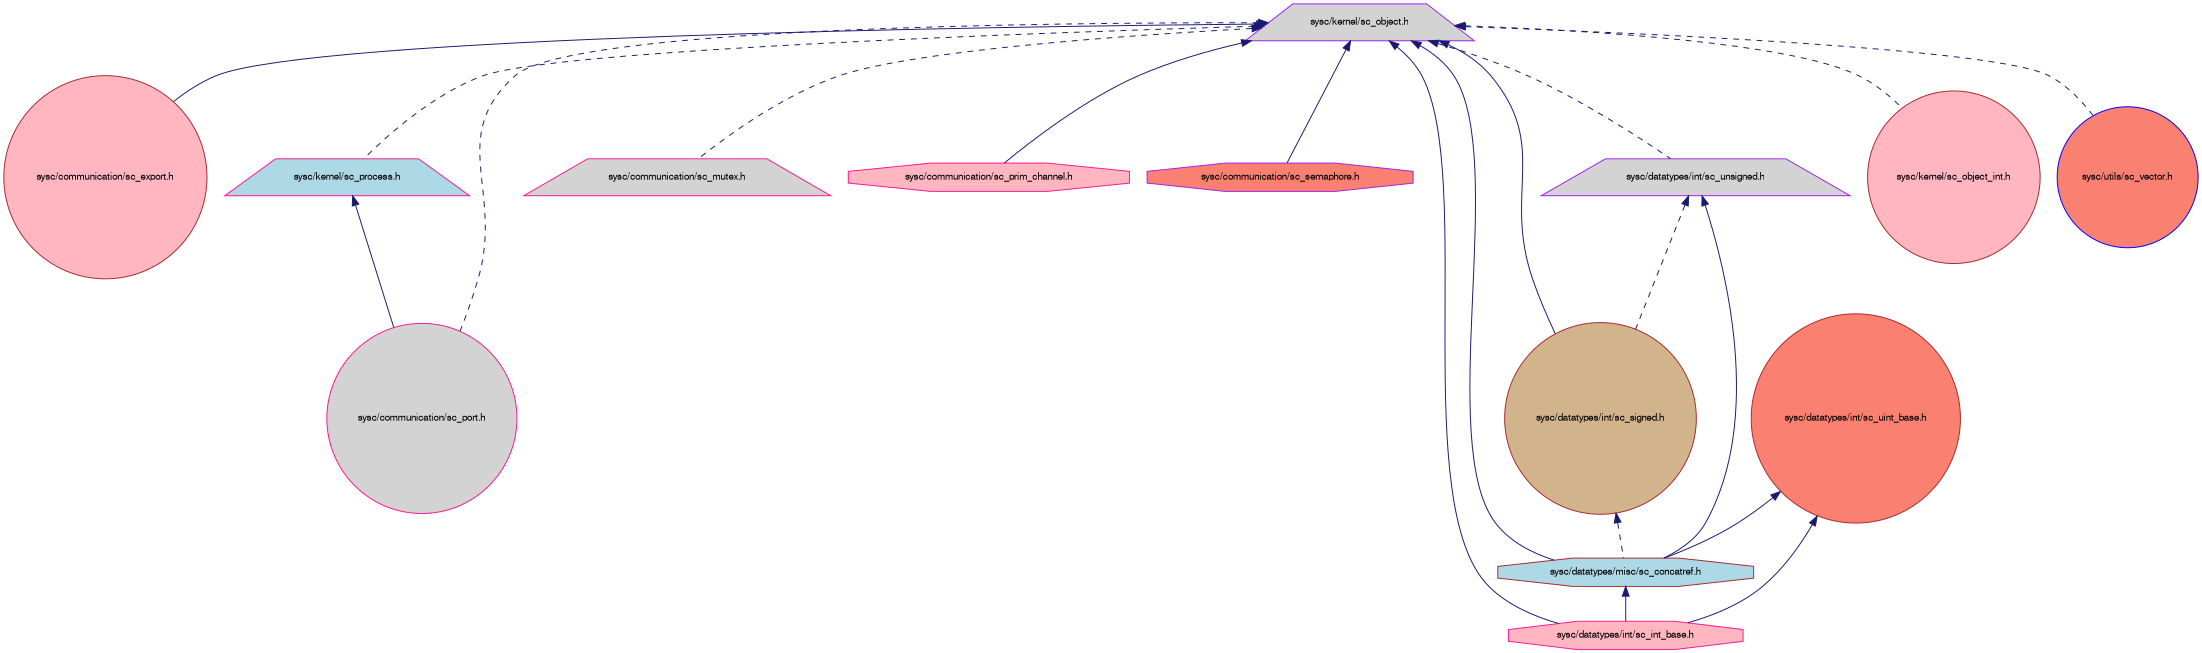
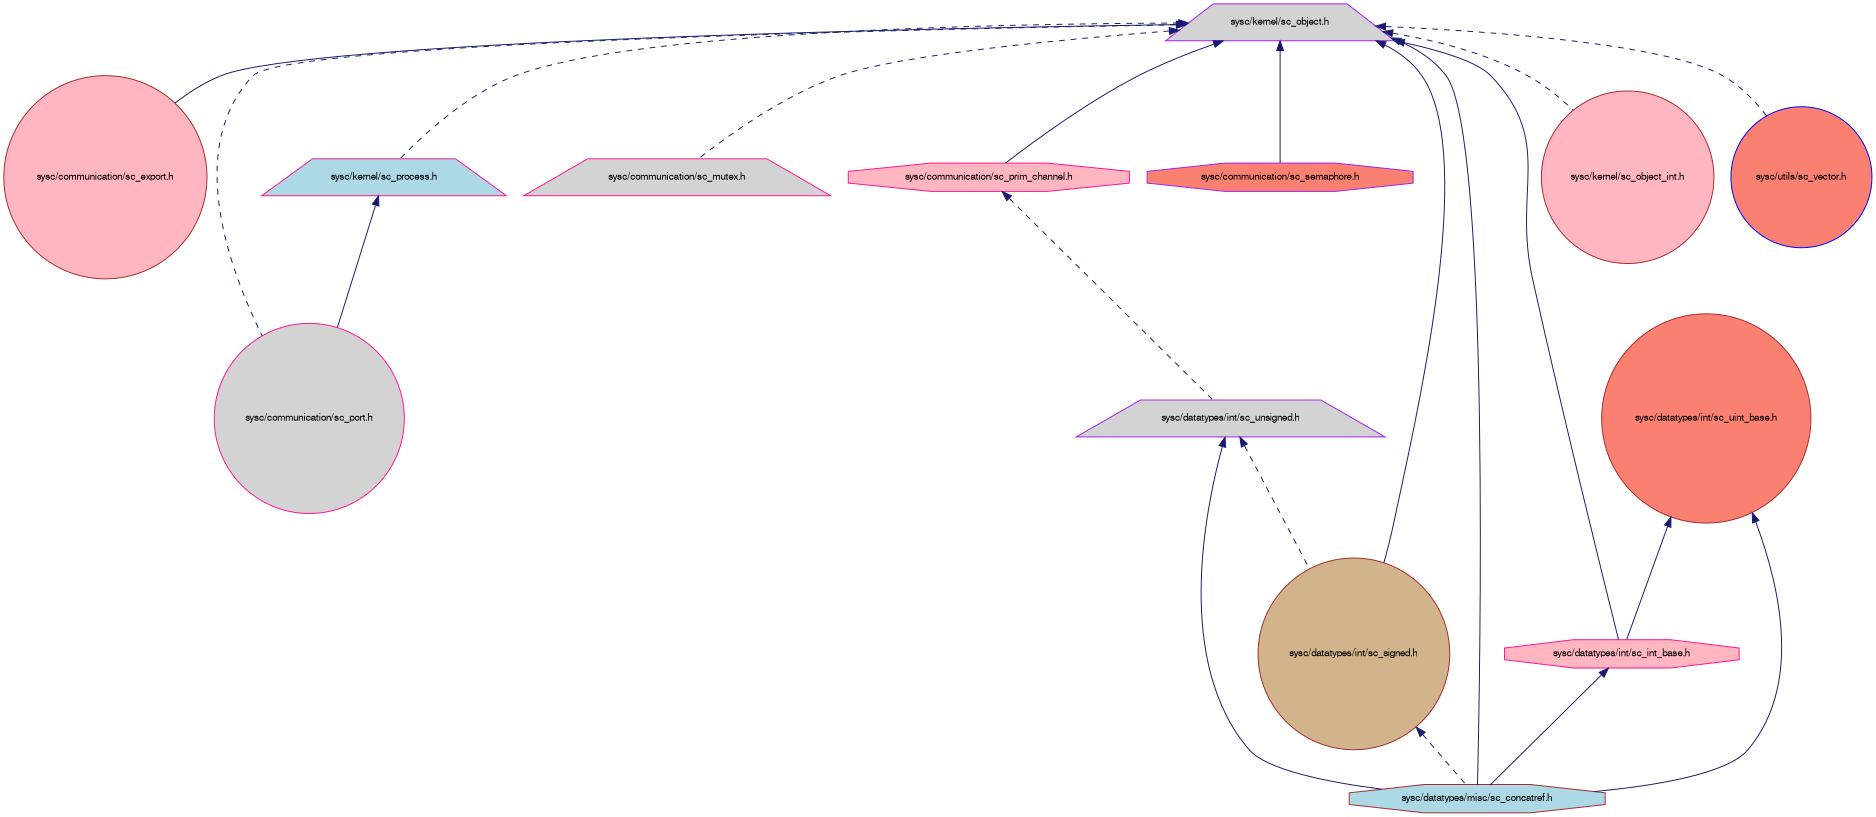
(1559, 91) -> (1111, 299)
(1626, 609) -> (1546, 730)
